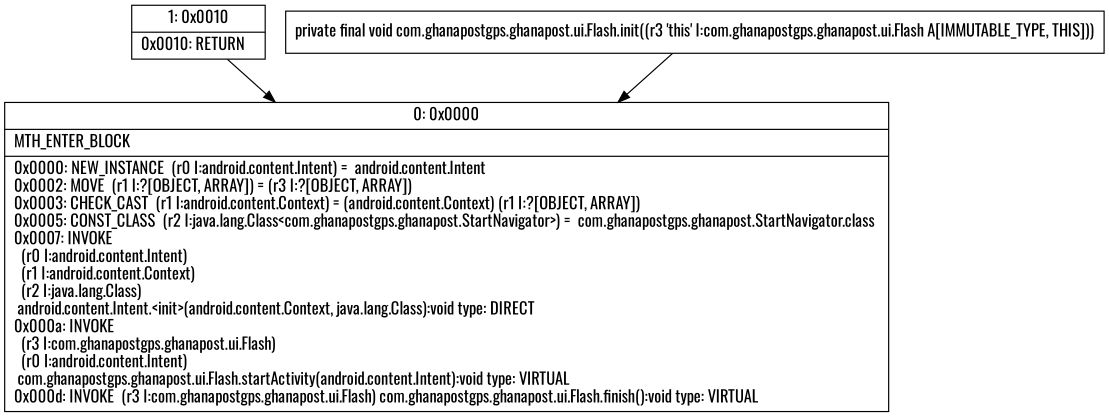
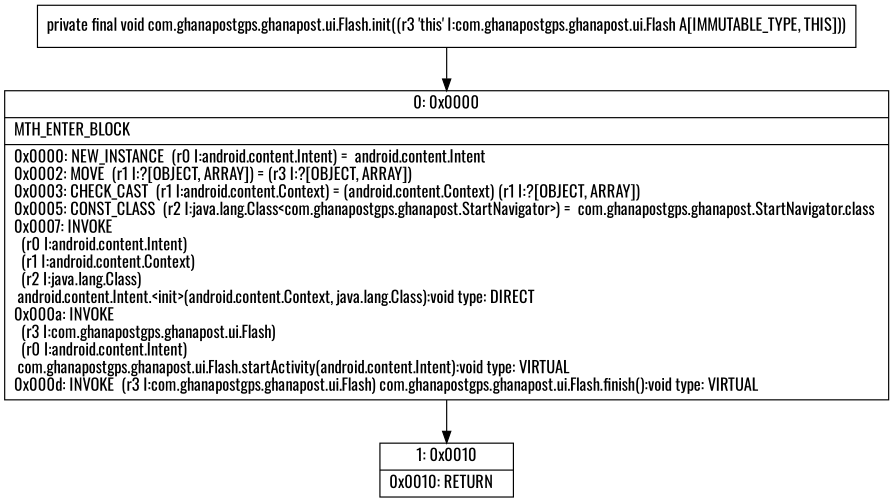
(247, 77) -> (447, 416)
